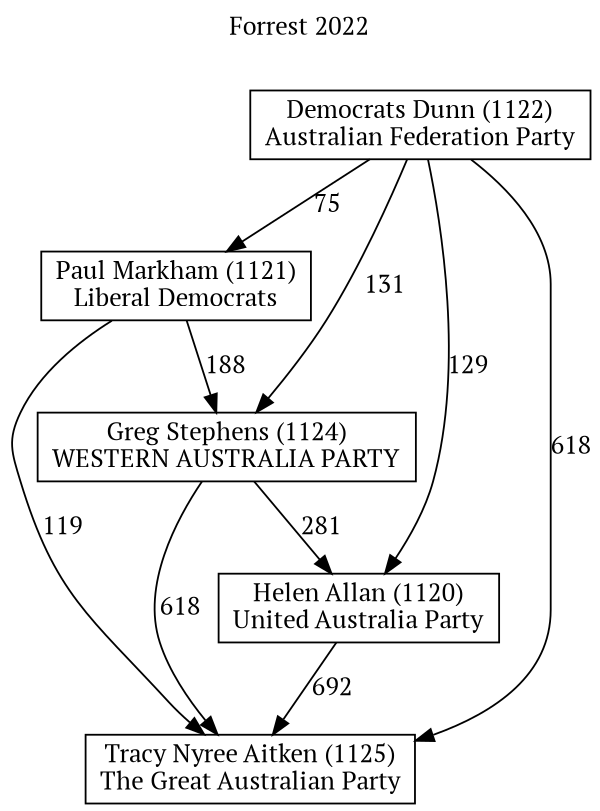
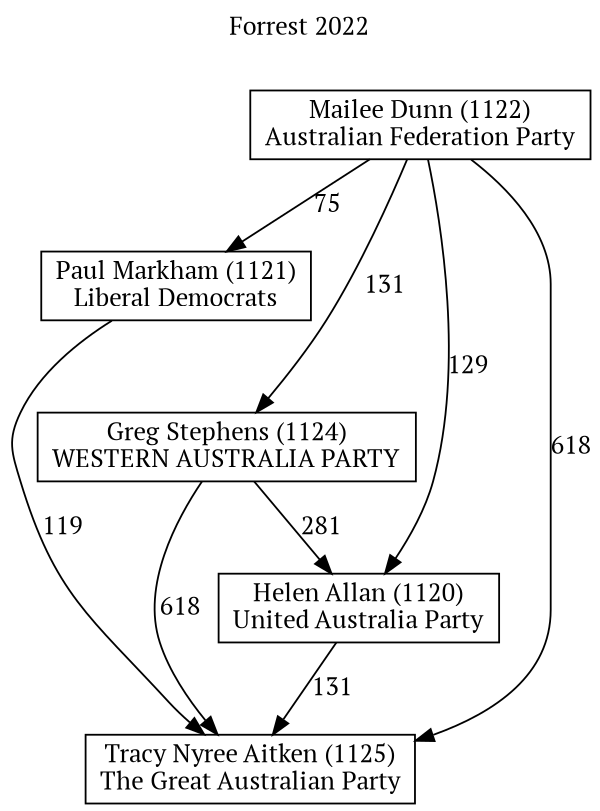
(420, 125) -> (420, 125)
(199, 358) -> none
(333, 689) -> (333, 689)
